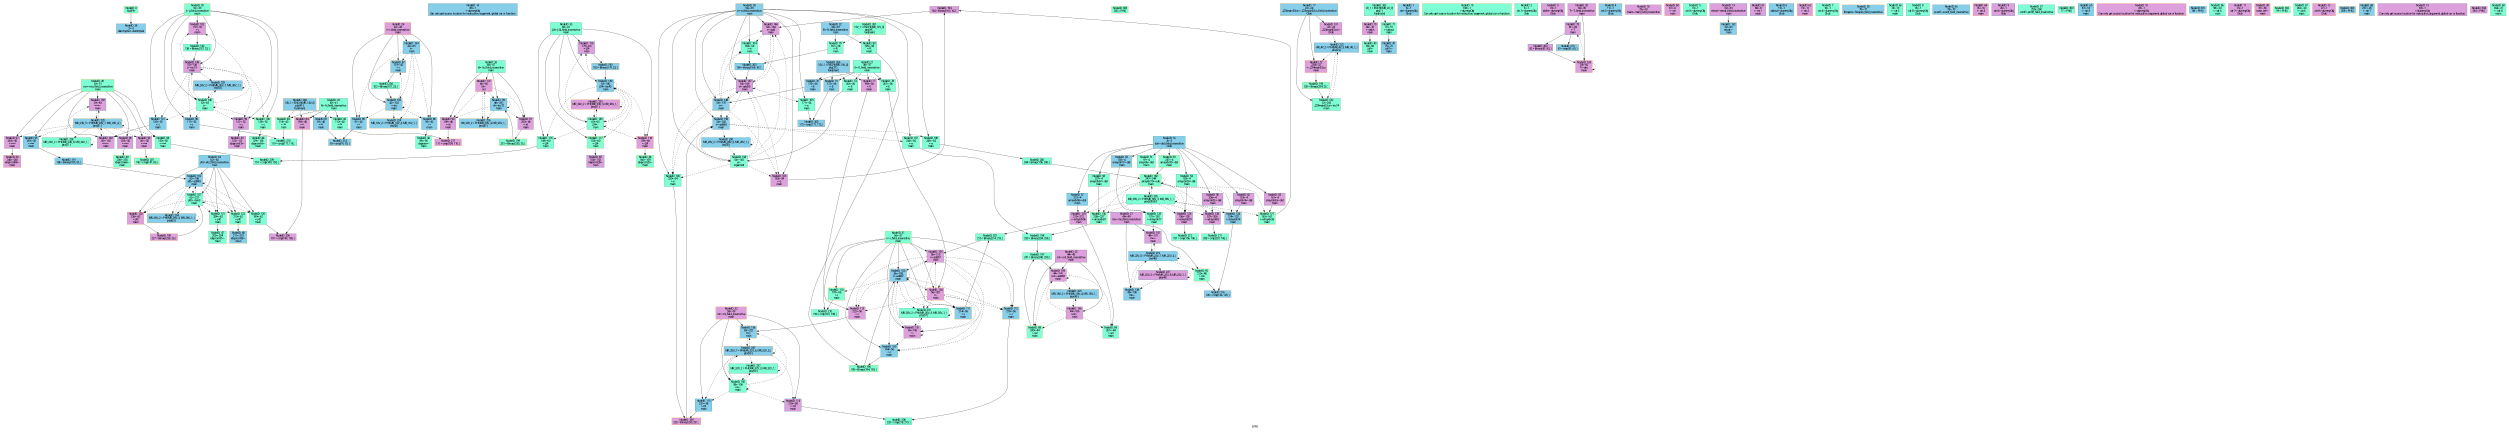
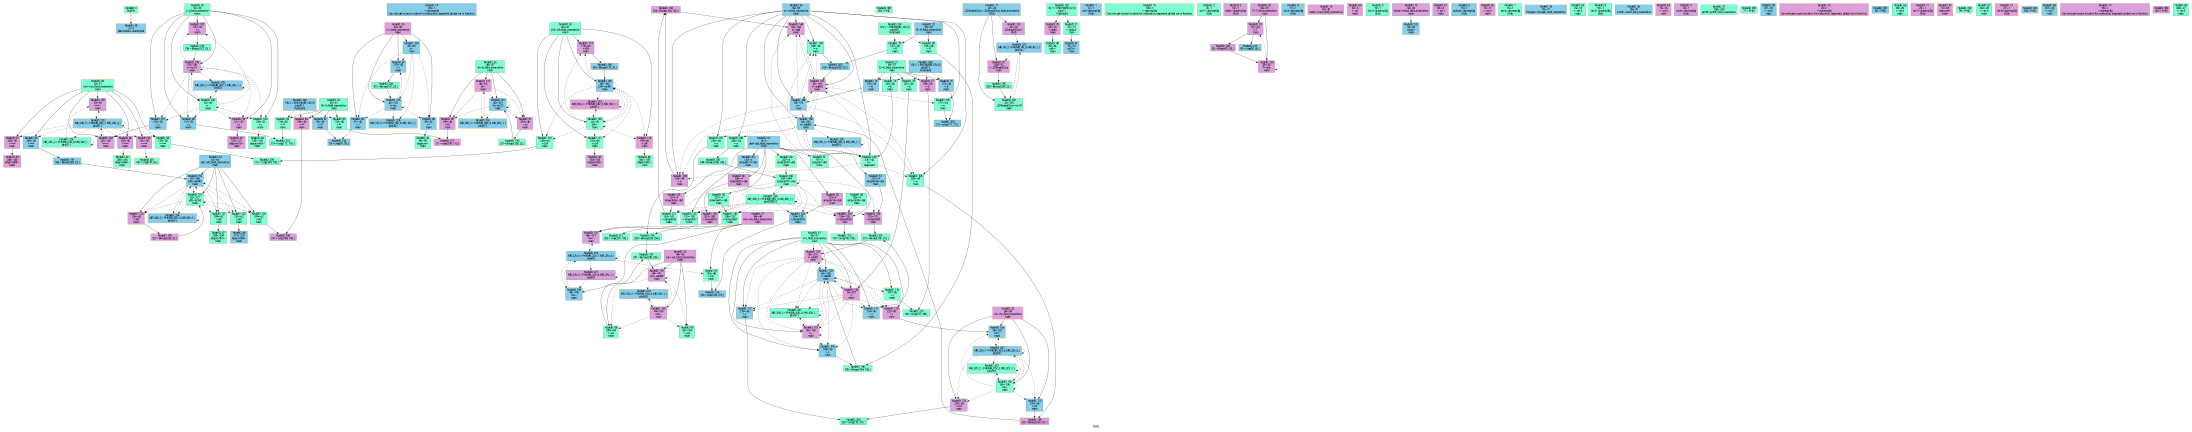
(484, 89) -> (483, 89)
(1183, 160) -> (840, 164)
(1104, 272) -> (685, 293)
